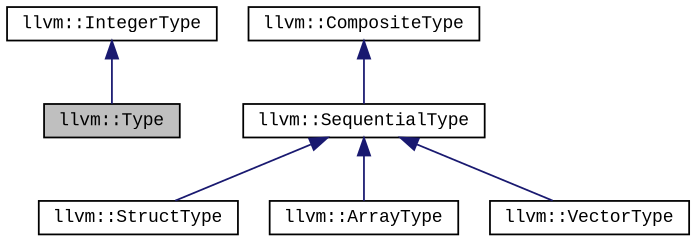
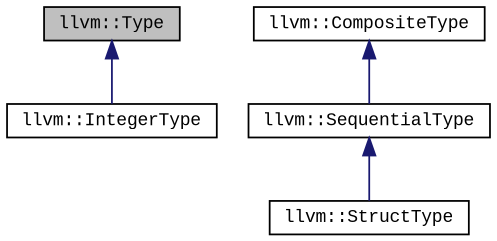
(112, 81) -> (112, 81)
(364, 218) -> none
(590, 218) -> none
